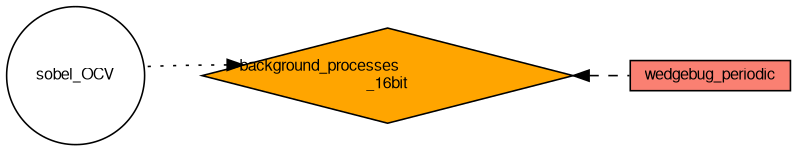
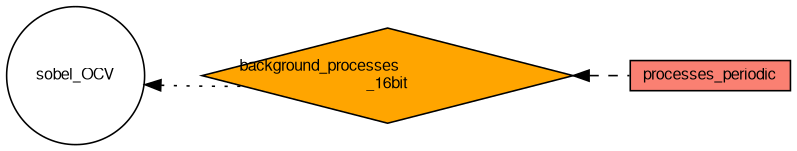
(186, 65) -> (202, 86)
(710, 76) -> (710, 76)
